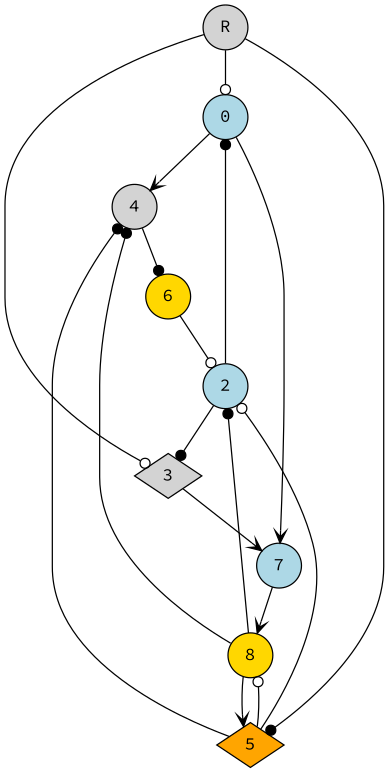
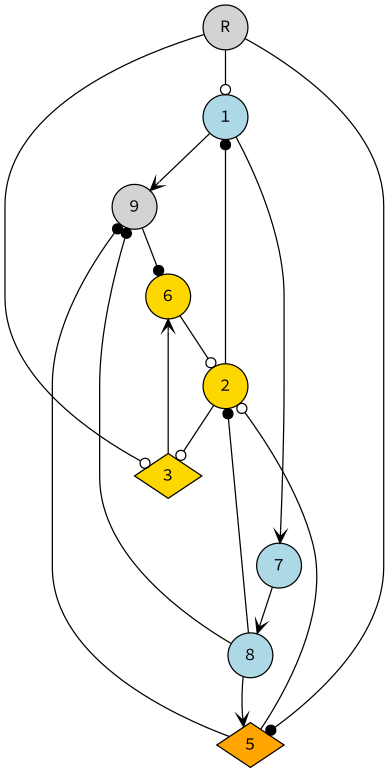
(225, 117) -> (225, 117)
(135, 207) -> (135, 207)
(225, 386) -> (225, 386)
(199, 428) -> (199, 428)
(168, 476) -> (168, 476)
(218, 516) -> (168, 393)
(250, 655) -> (250, 655)
(259, 707) -> none
